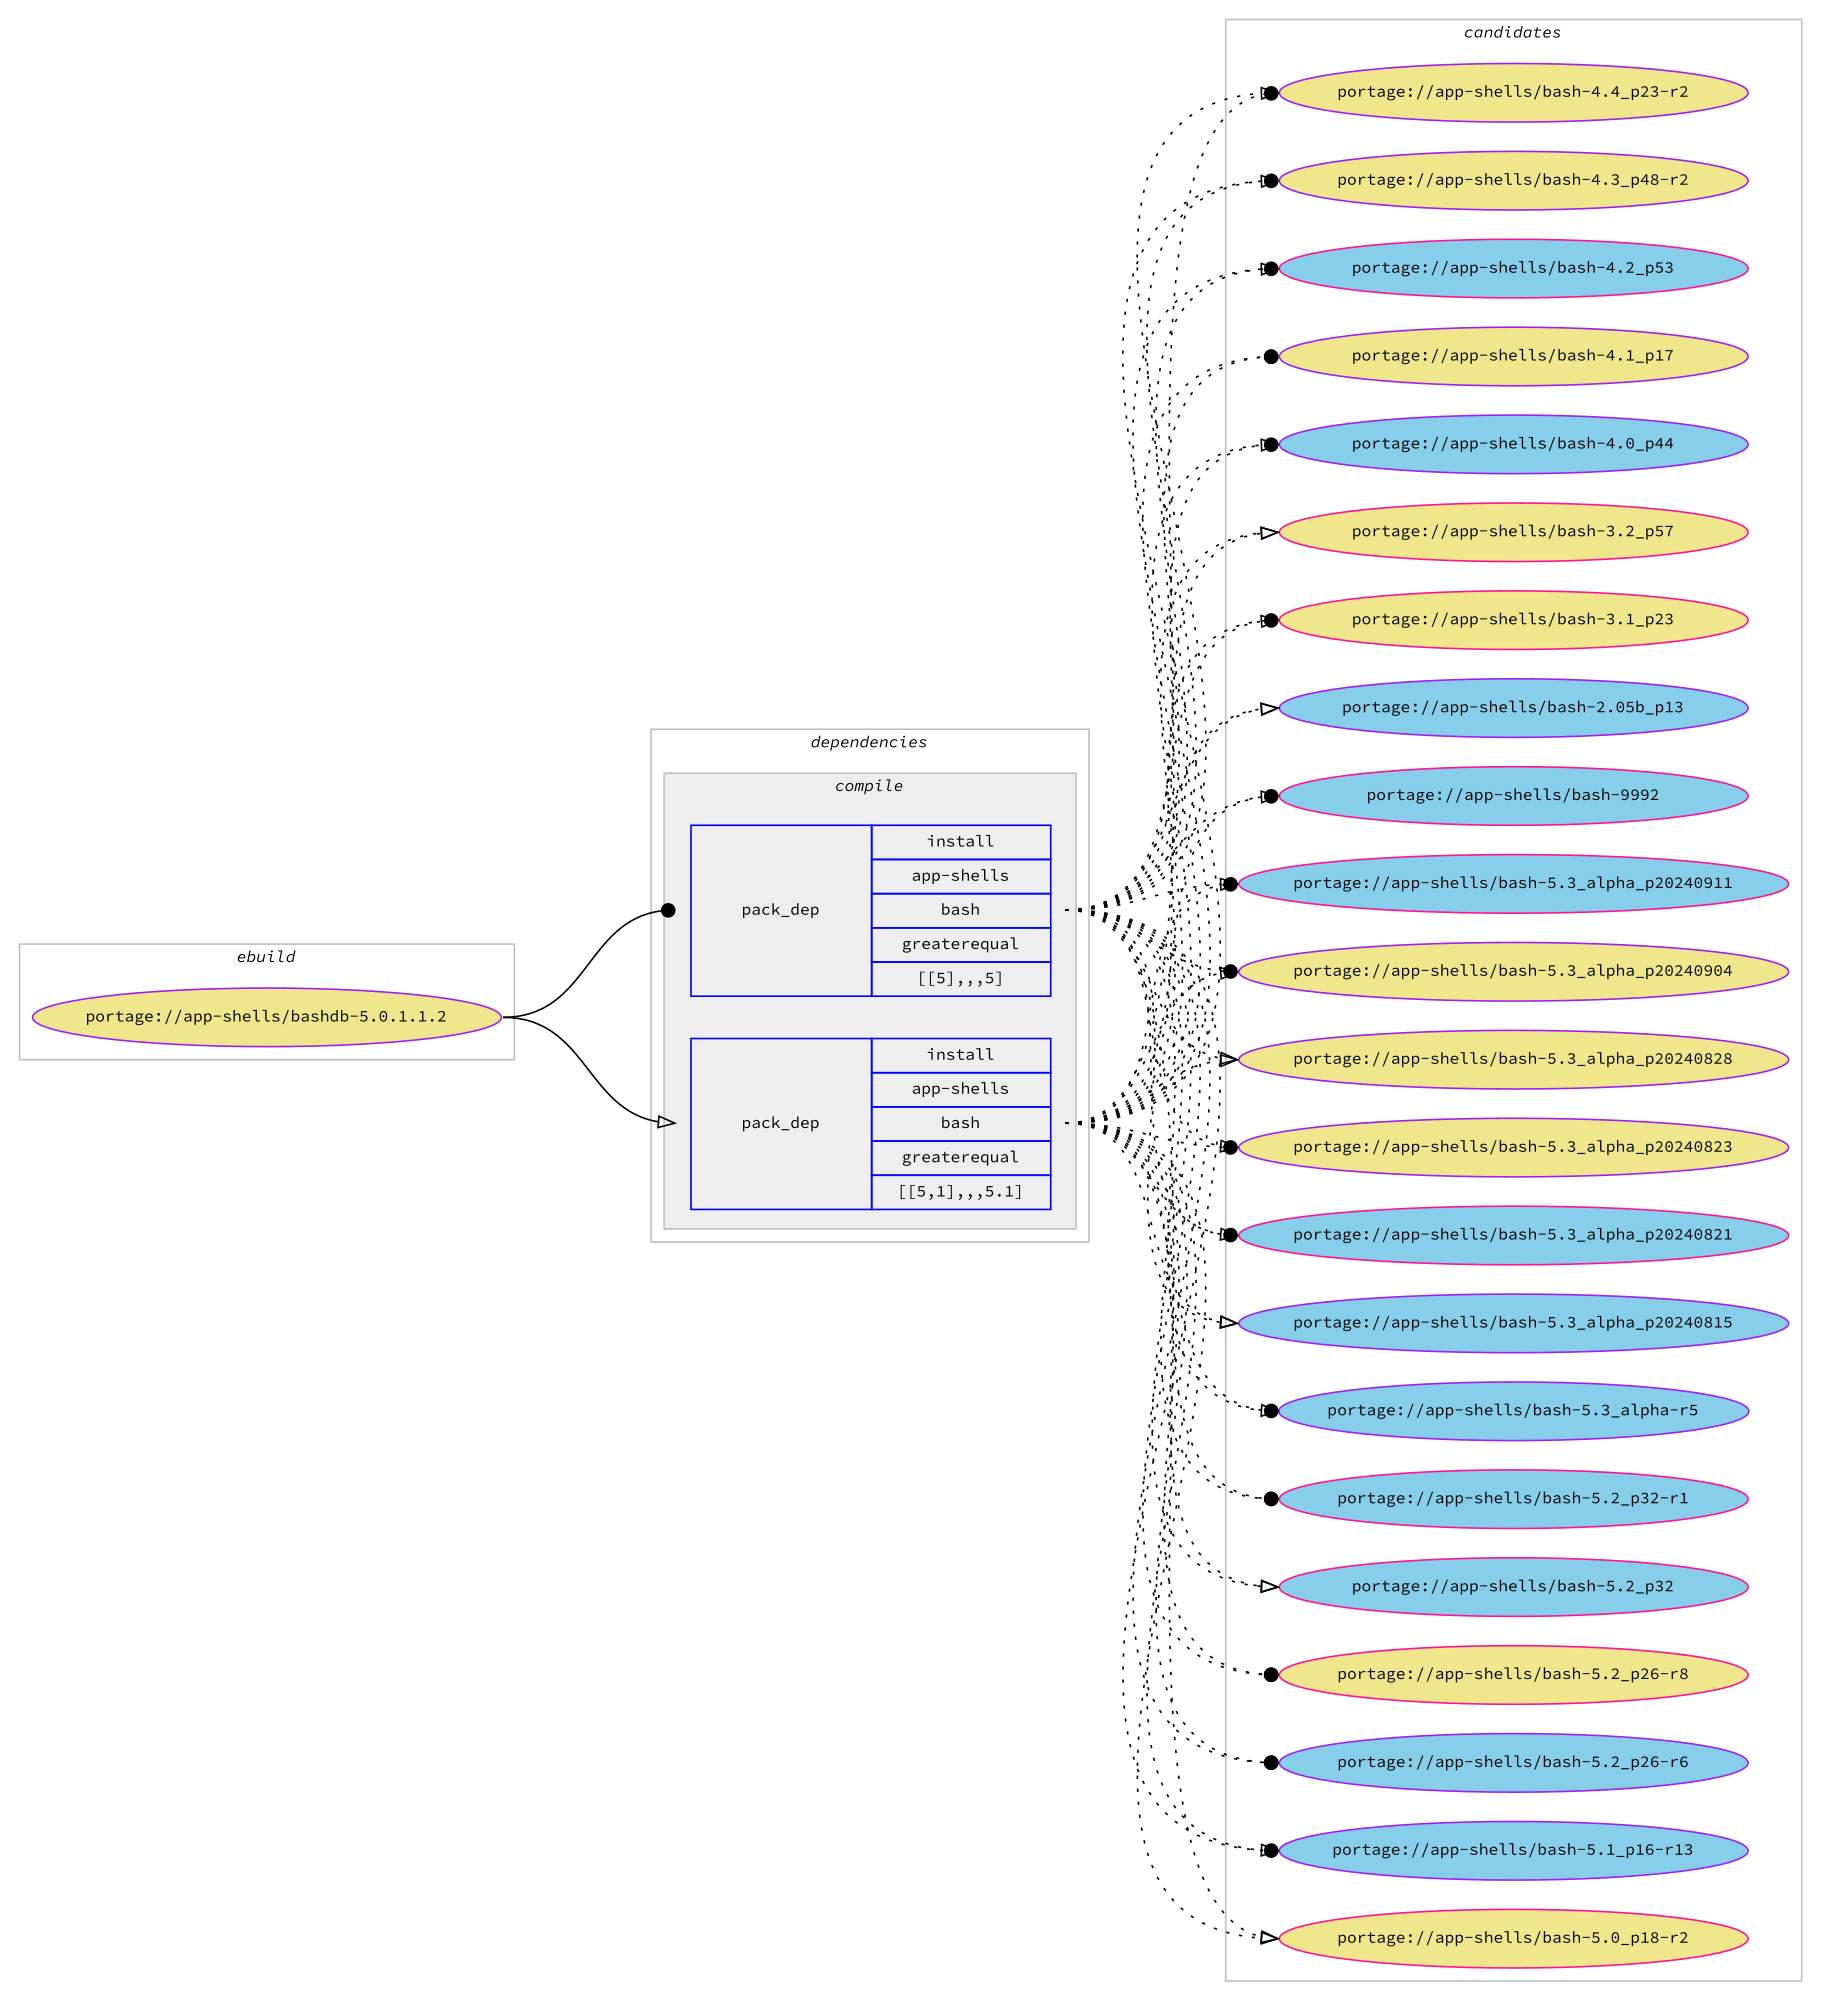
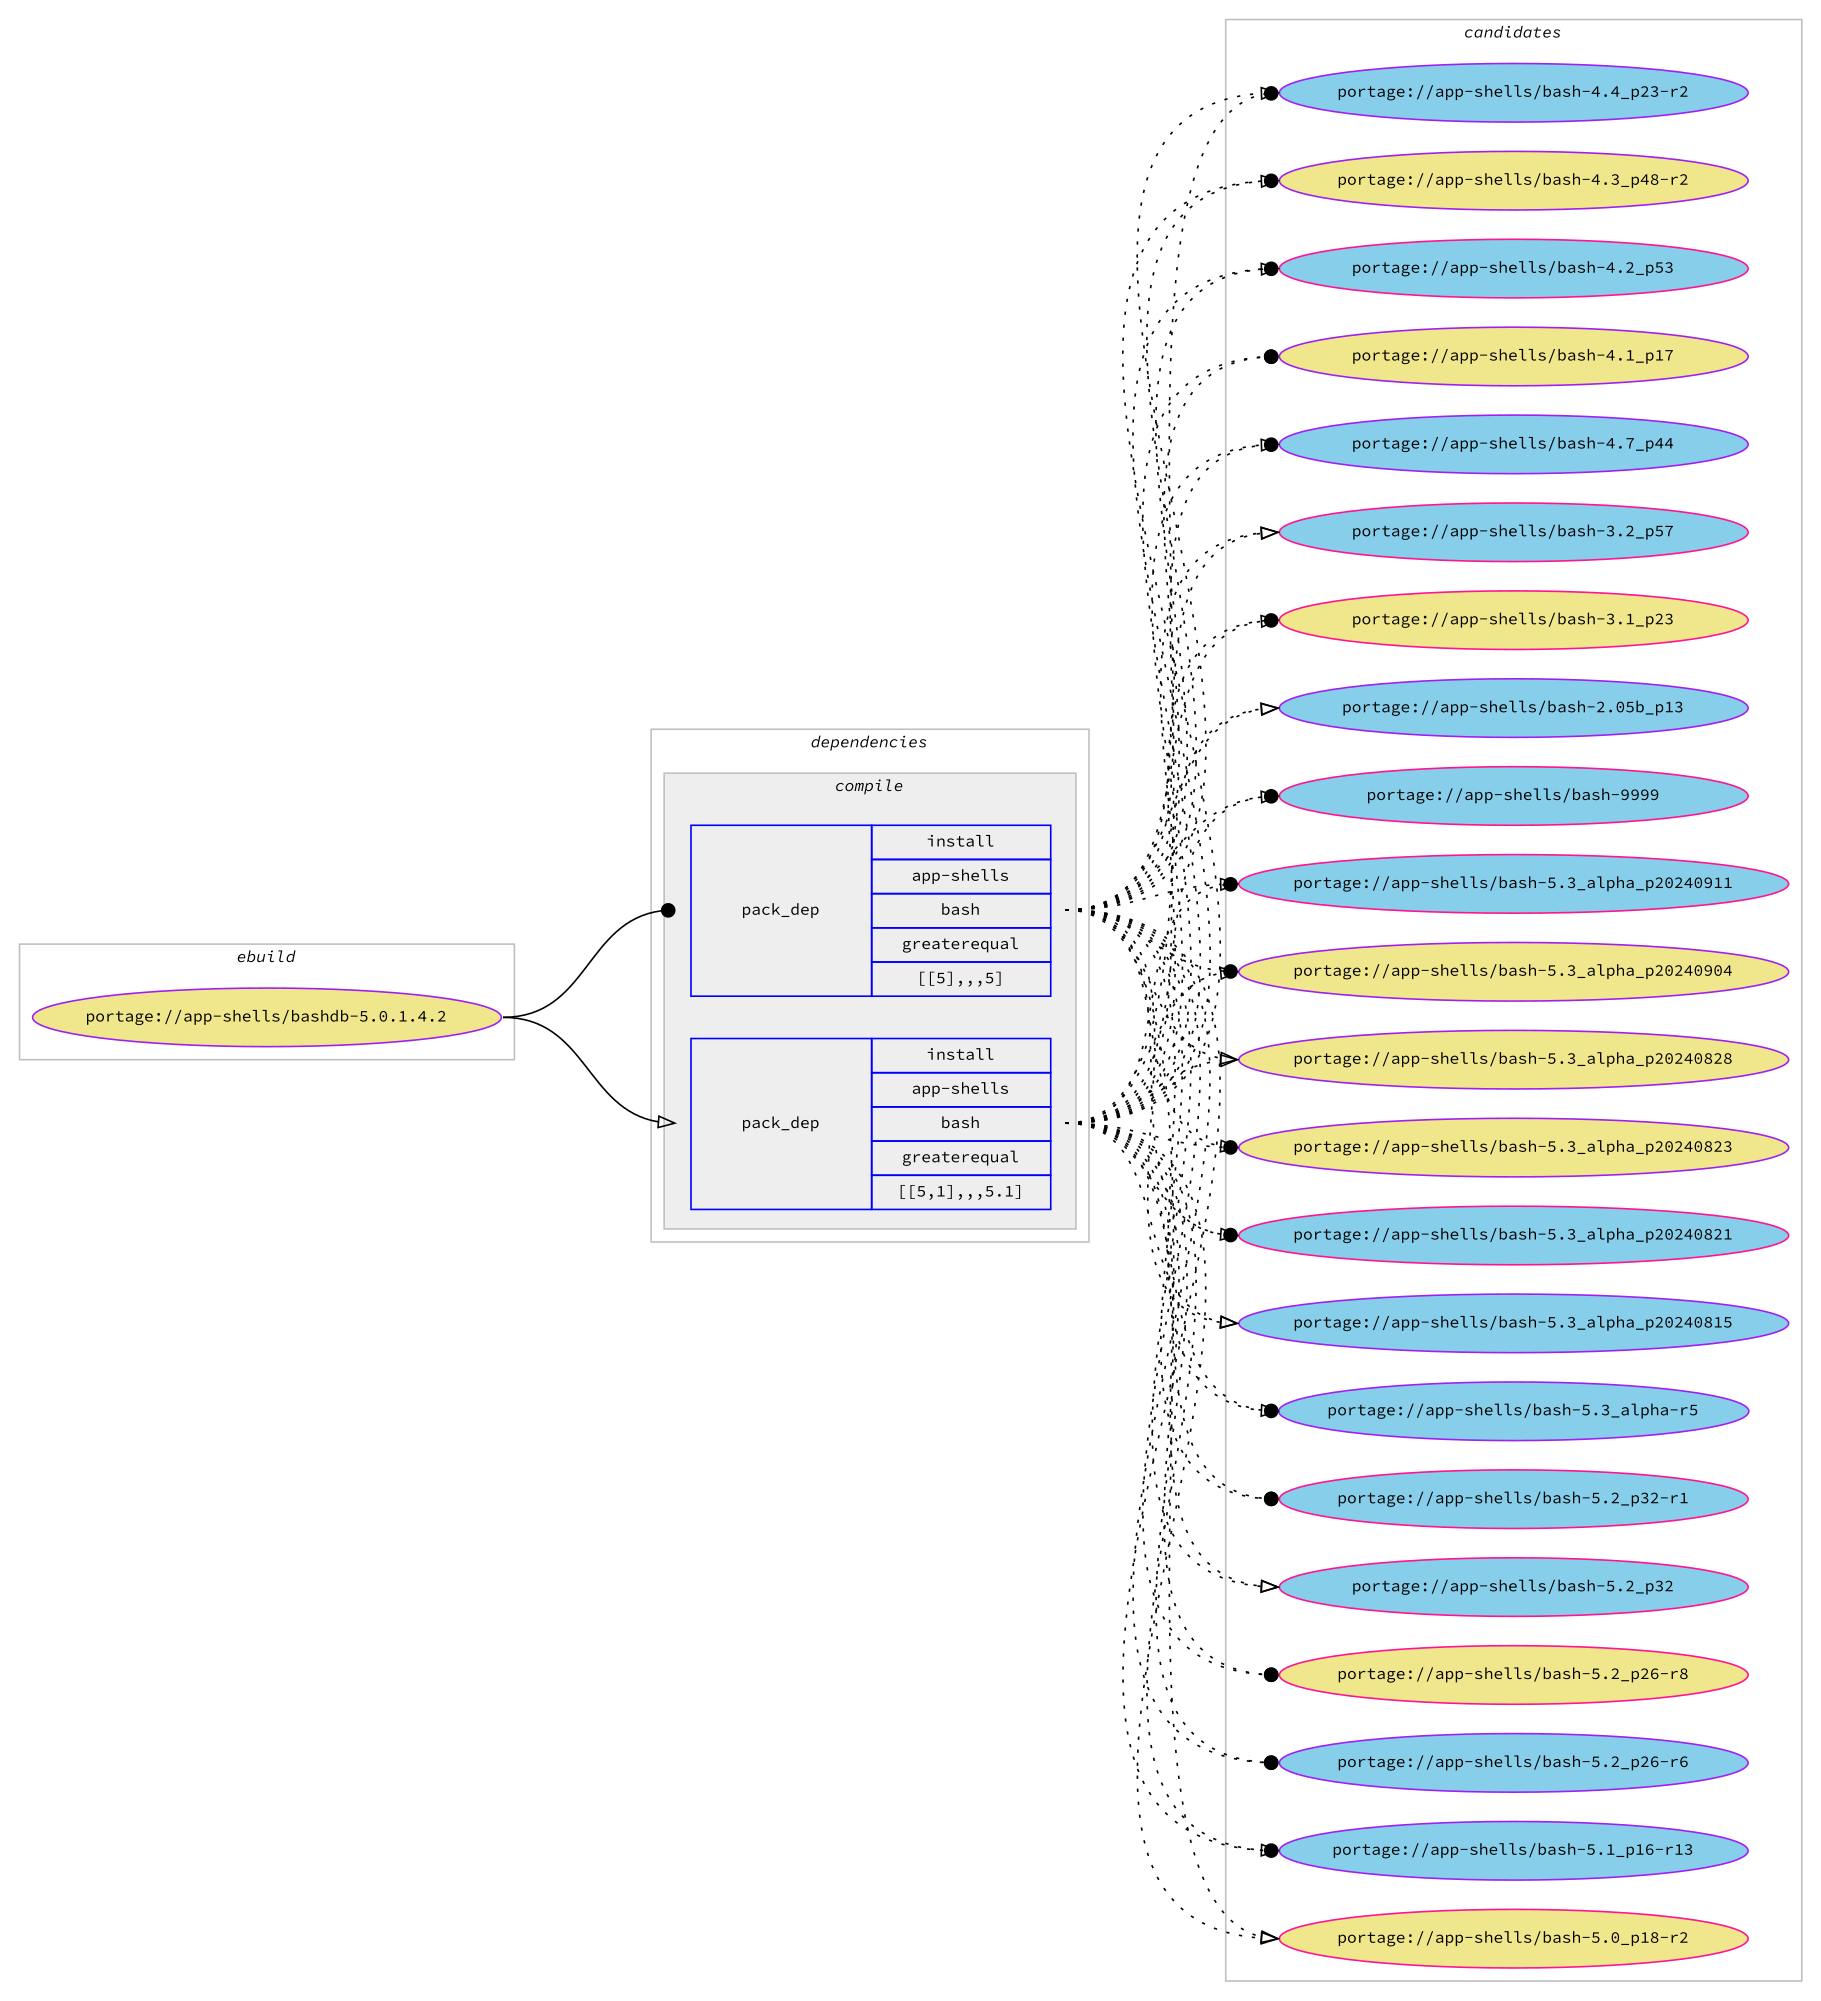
(1514, 93) -> (1514, 93)
(1514, 444) -> (1514, 444)
(1514, 532) -> (1514, 532)
(1514, 796) -> (1514, 796)
(267, 1017) -> (267, 1017)
